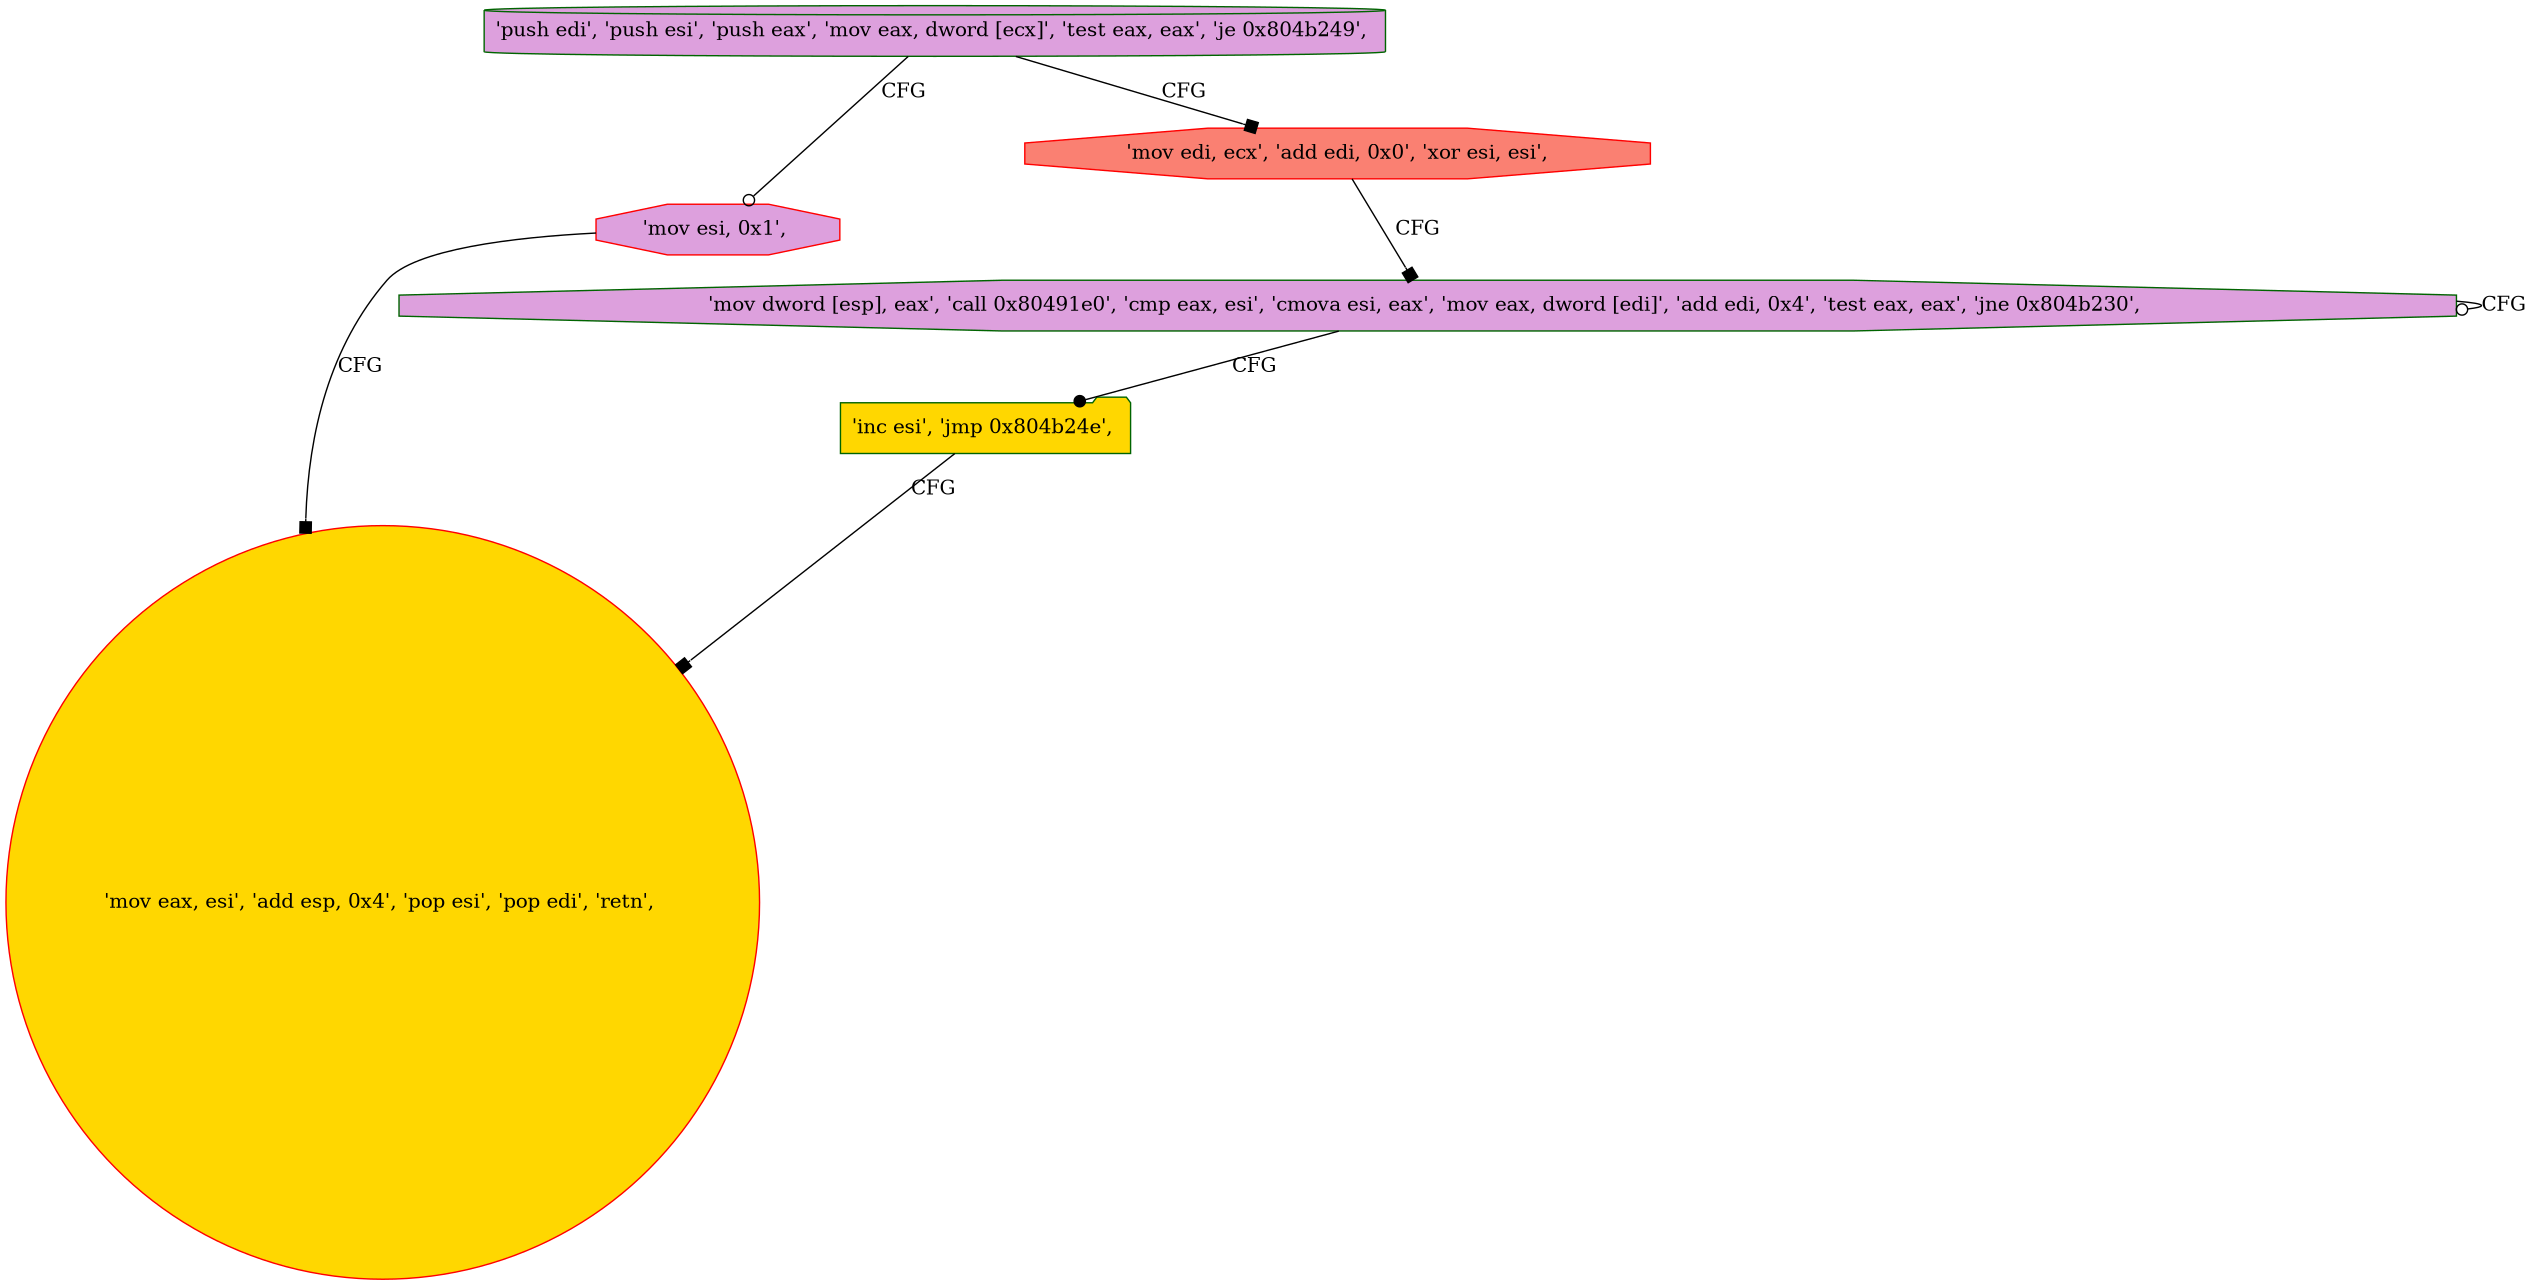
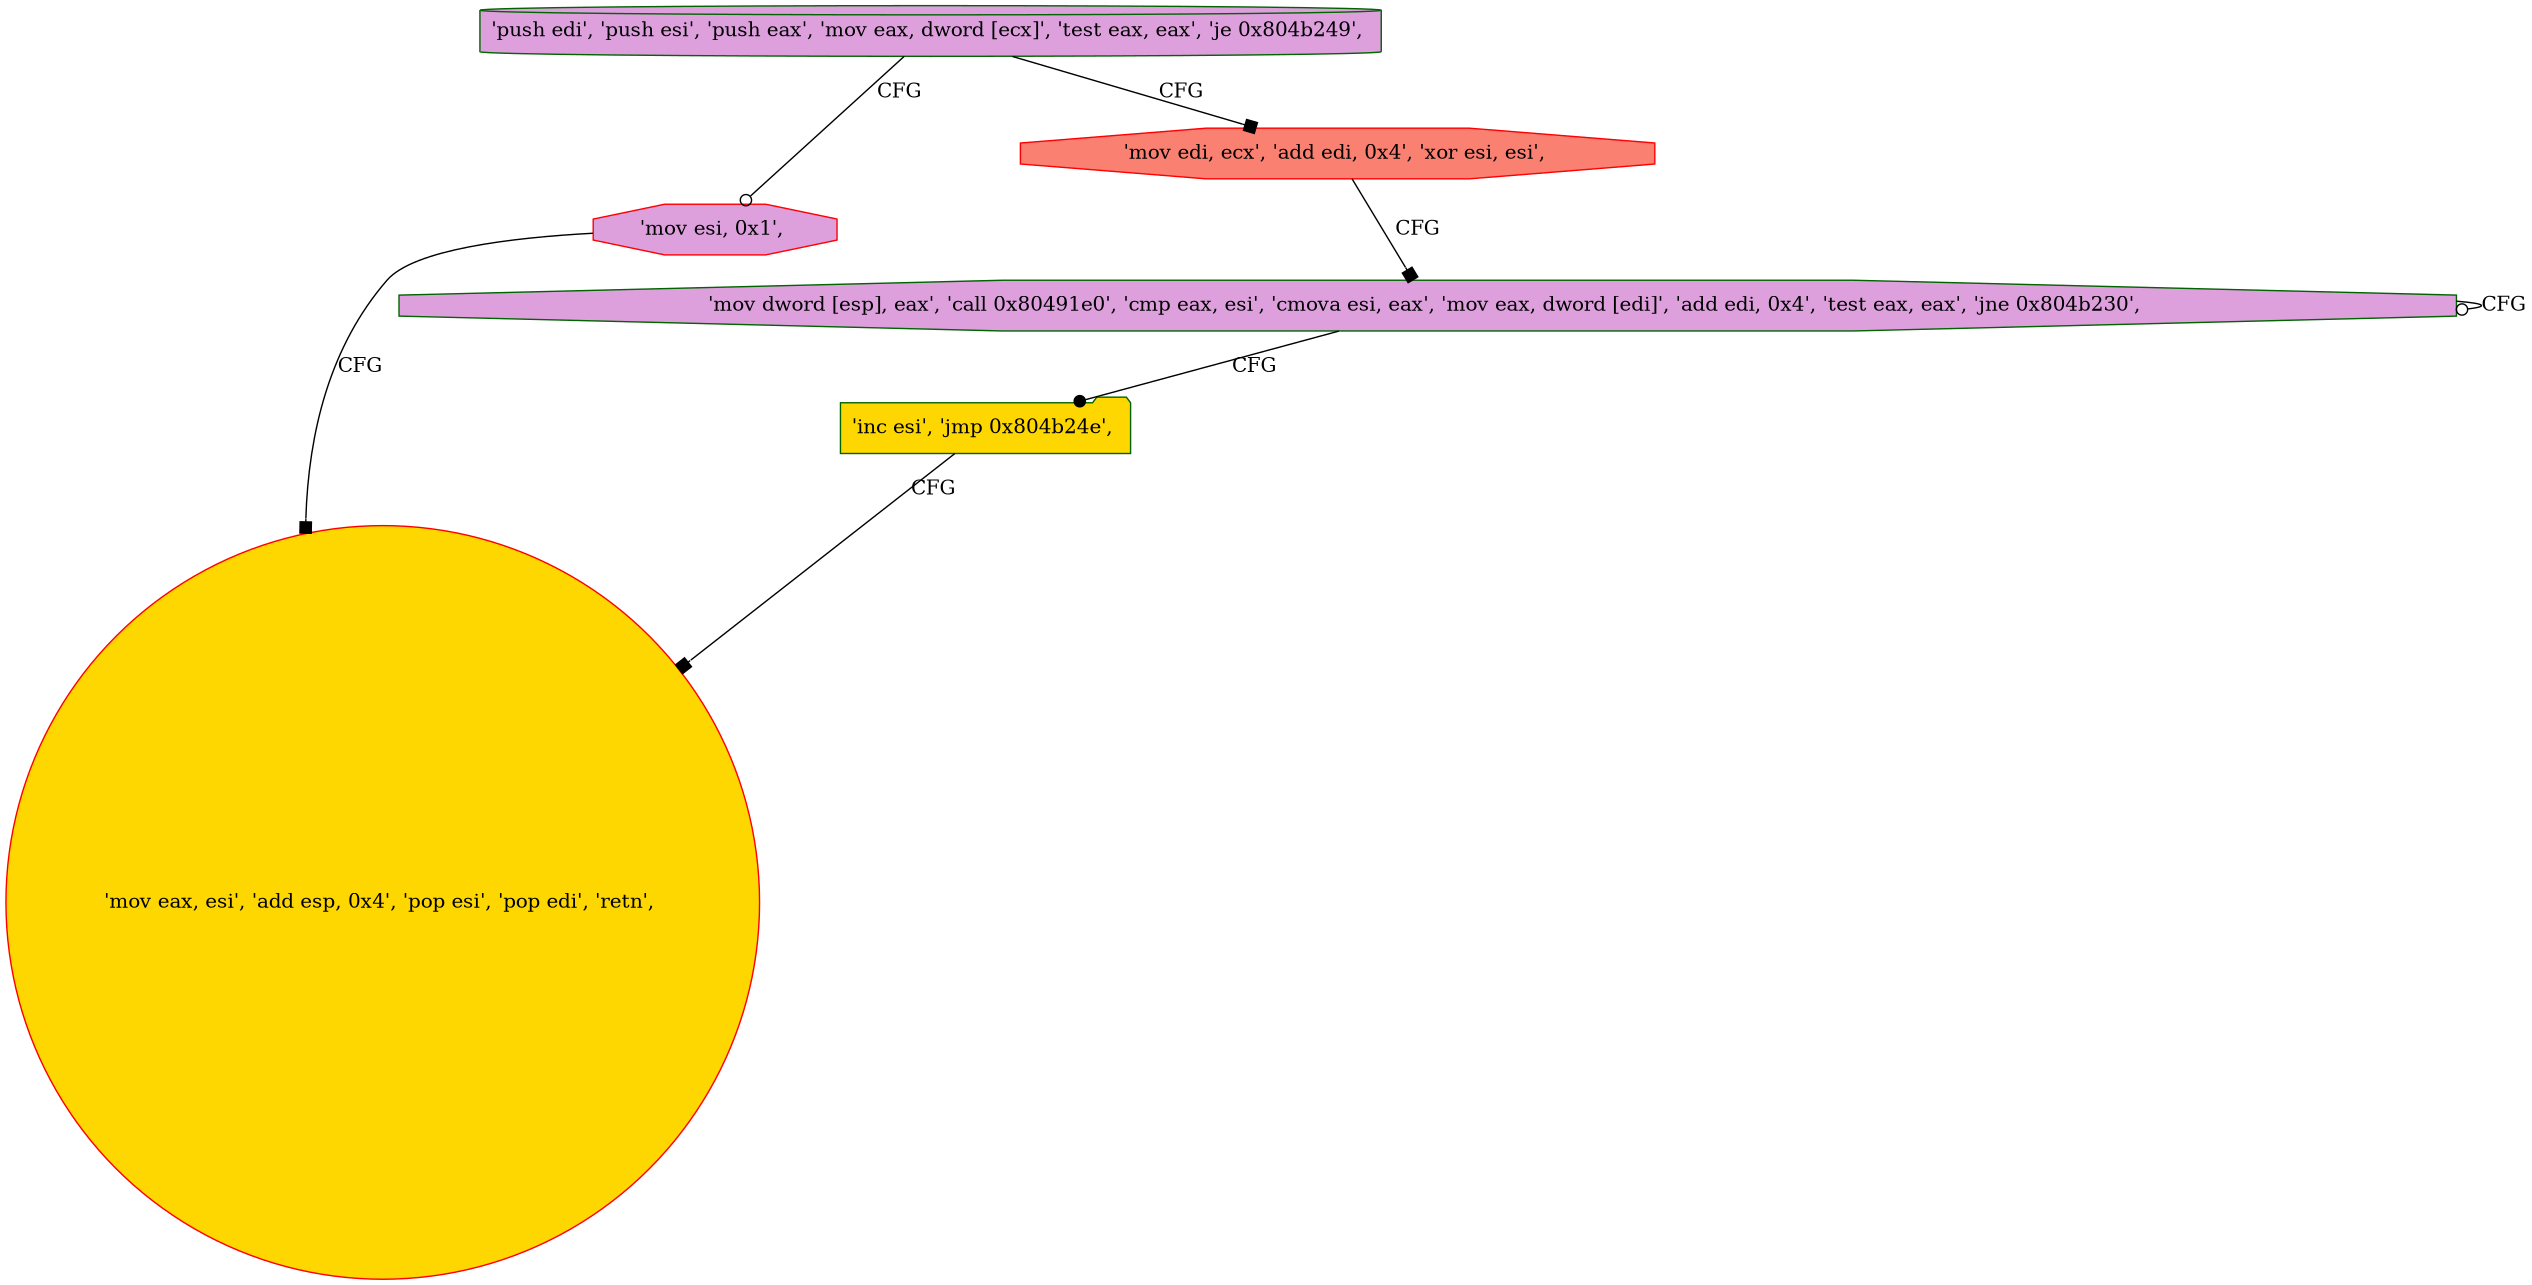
(1338, 154) -> (1338, 154)
